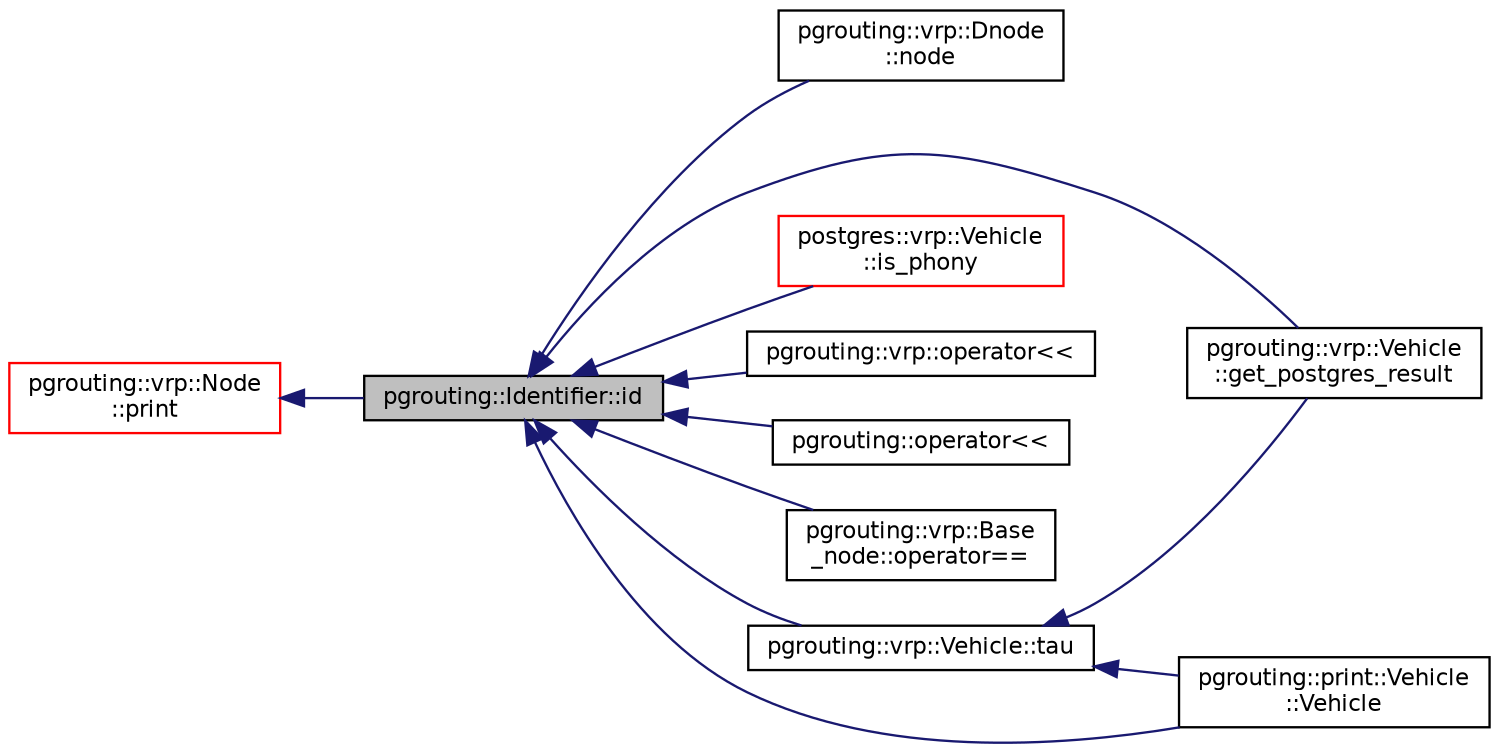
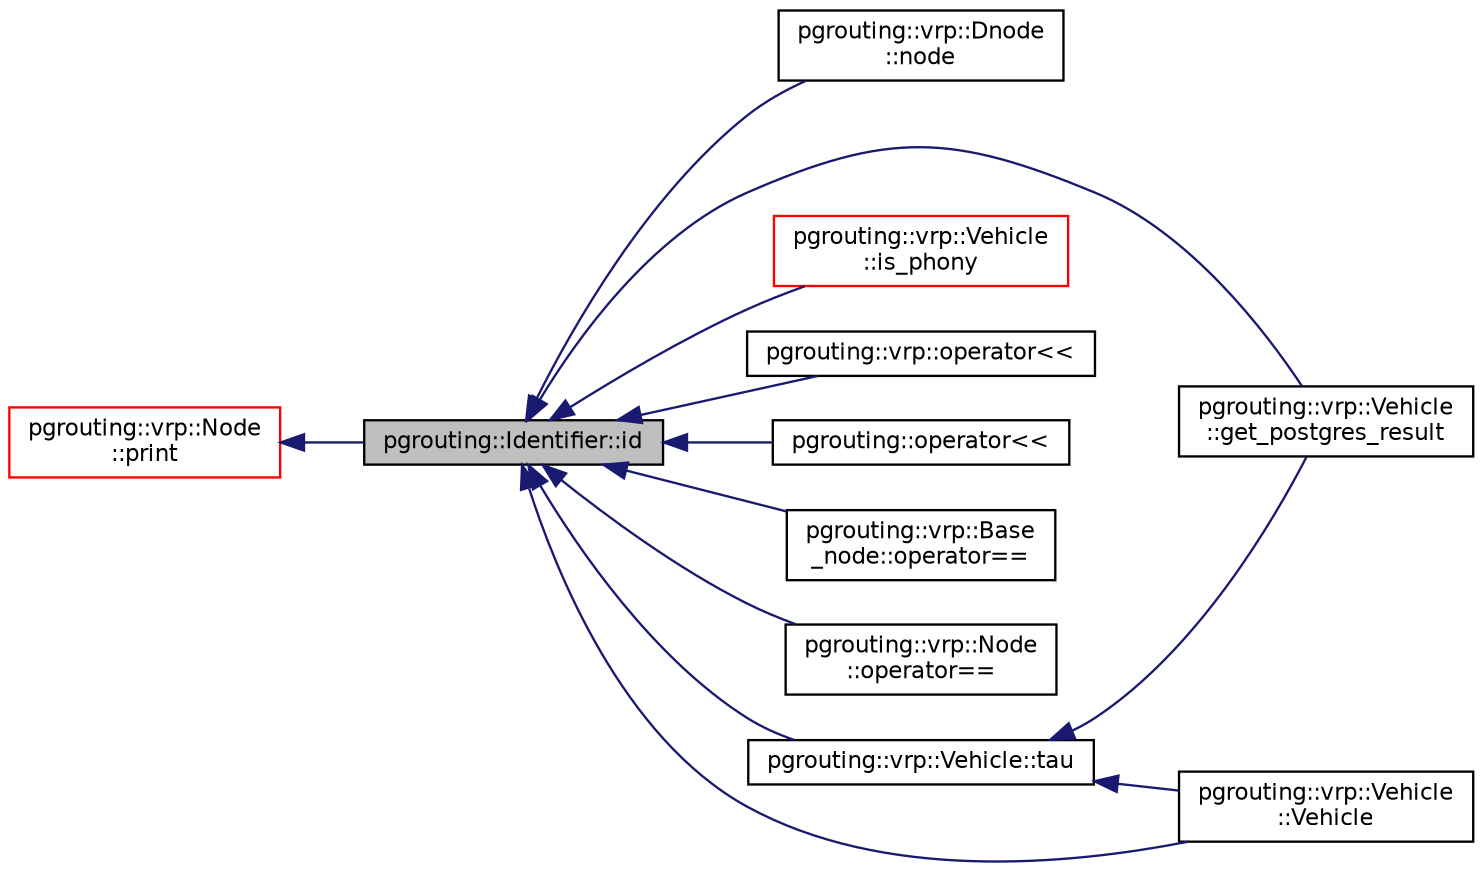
(921, 251) -> (921, 251)
none -> (921, 660)
(1334, 692) -> (1326, 807)
